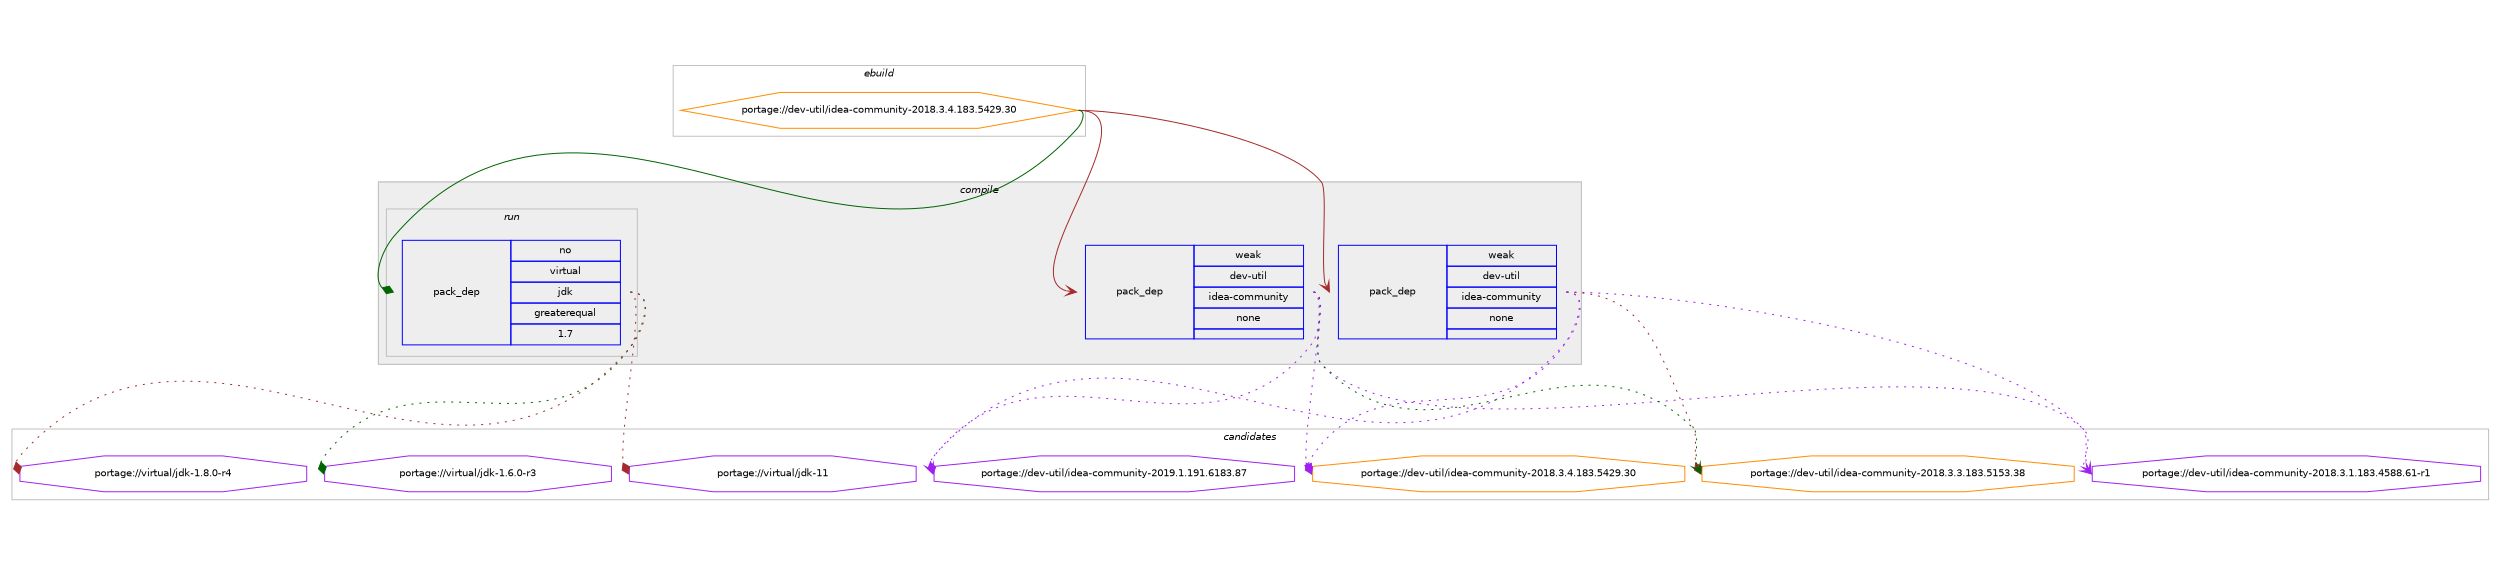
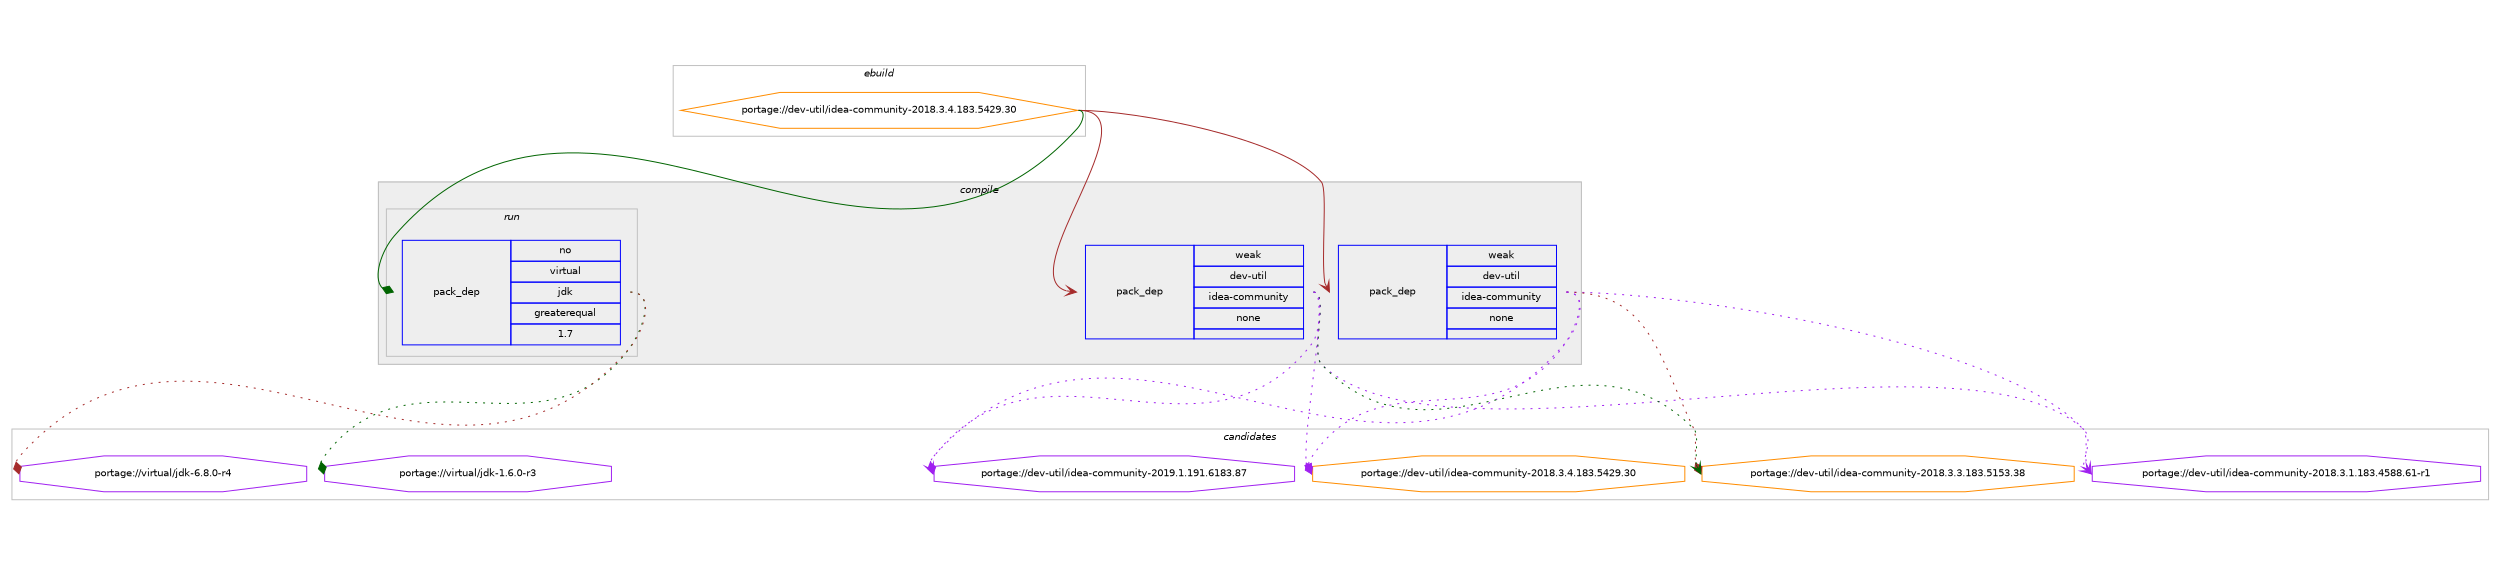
(163, 474) -> (163, 474)
(773, 474) -> none
